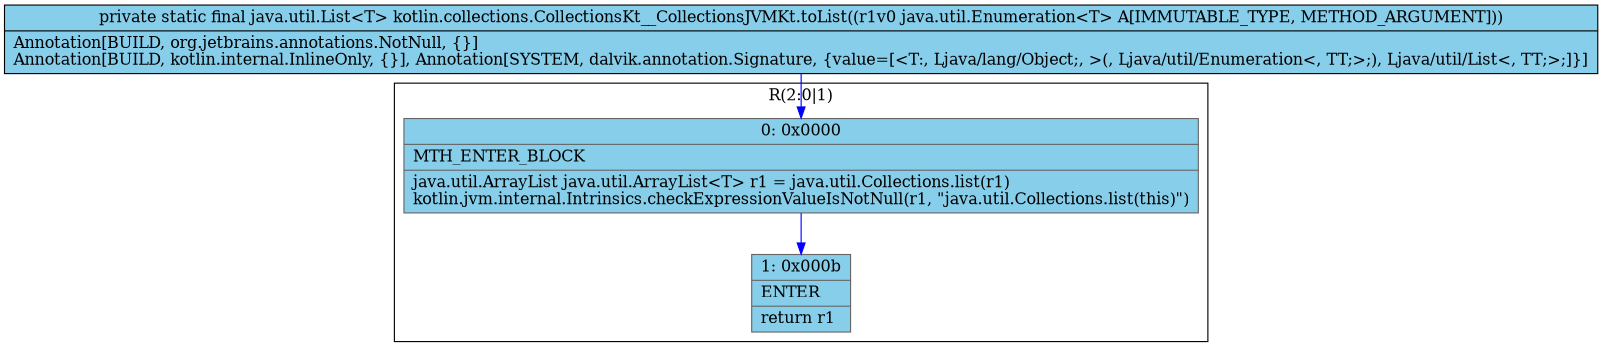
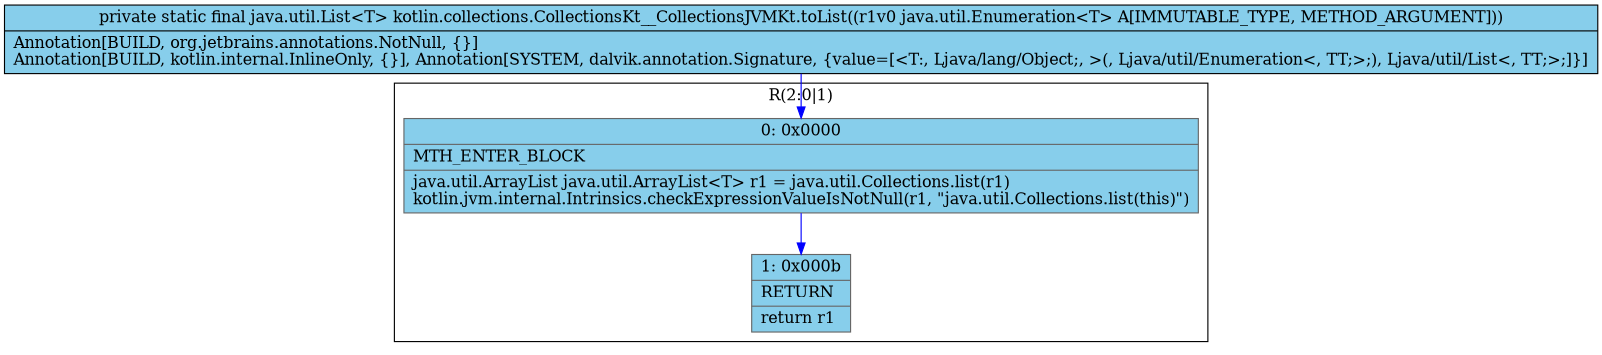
(790, 293) -> (797, 293)
